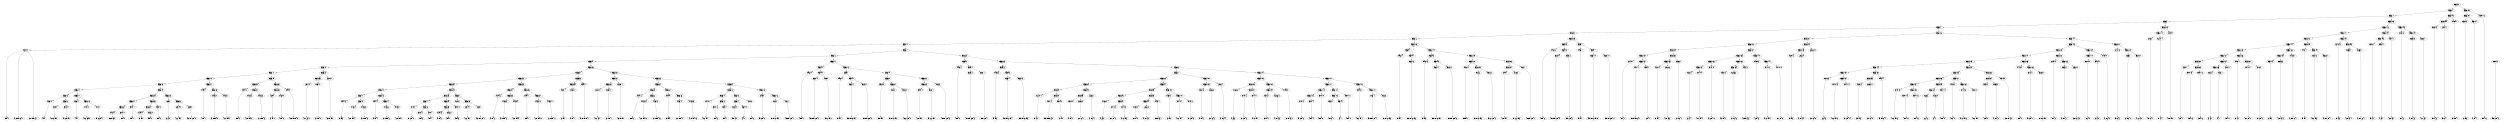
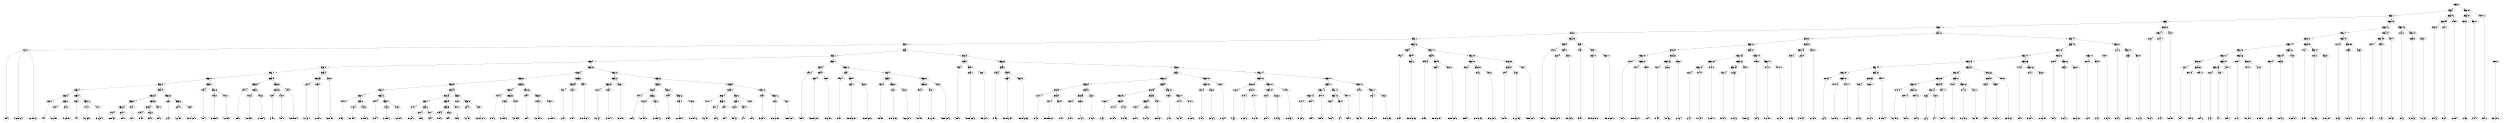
(2090, 50) -> none
